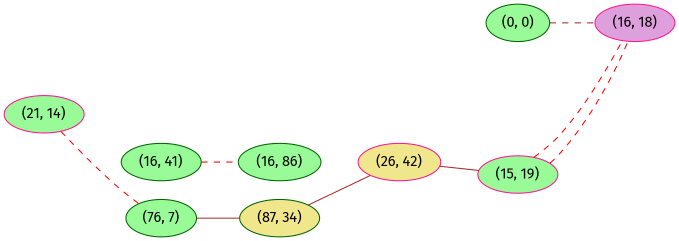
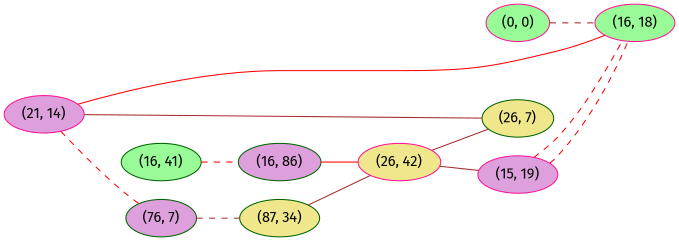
(518, 23) -> (518, 23)
(635, 23) -> (635, 23)
none -> (342, 71)
(44, 114) -> (44, 114)
none -> (518, 118)
(280, 162) -> (280, 162)
none -> (339, 162)
(518, 175) -> (518, 175)
(161, 218) -> (161, 218)
(218, 218) -> (218, 218)
